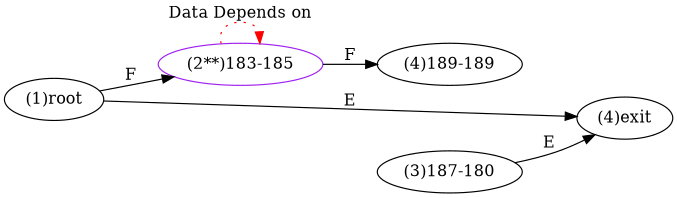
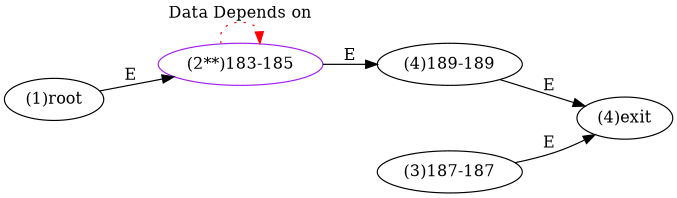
(350, 56) -> (350, 56)
(131, 75) -> (131, 75)
(334, 109) -> (537, 91)
(450, 172) -> (450, 172)
